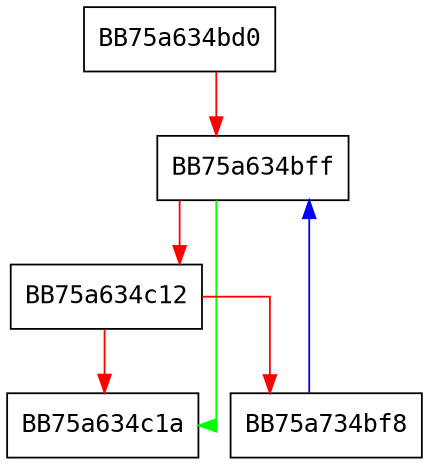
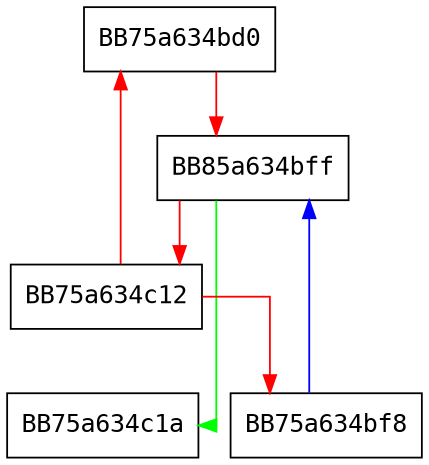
(253, 168) -> (253, 168)
(105, 352) -> (121, 177)
(326, 425) -> (326, 425)
